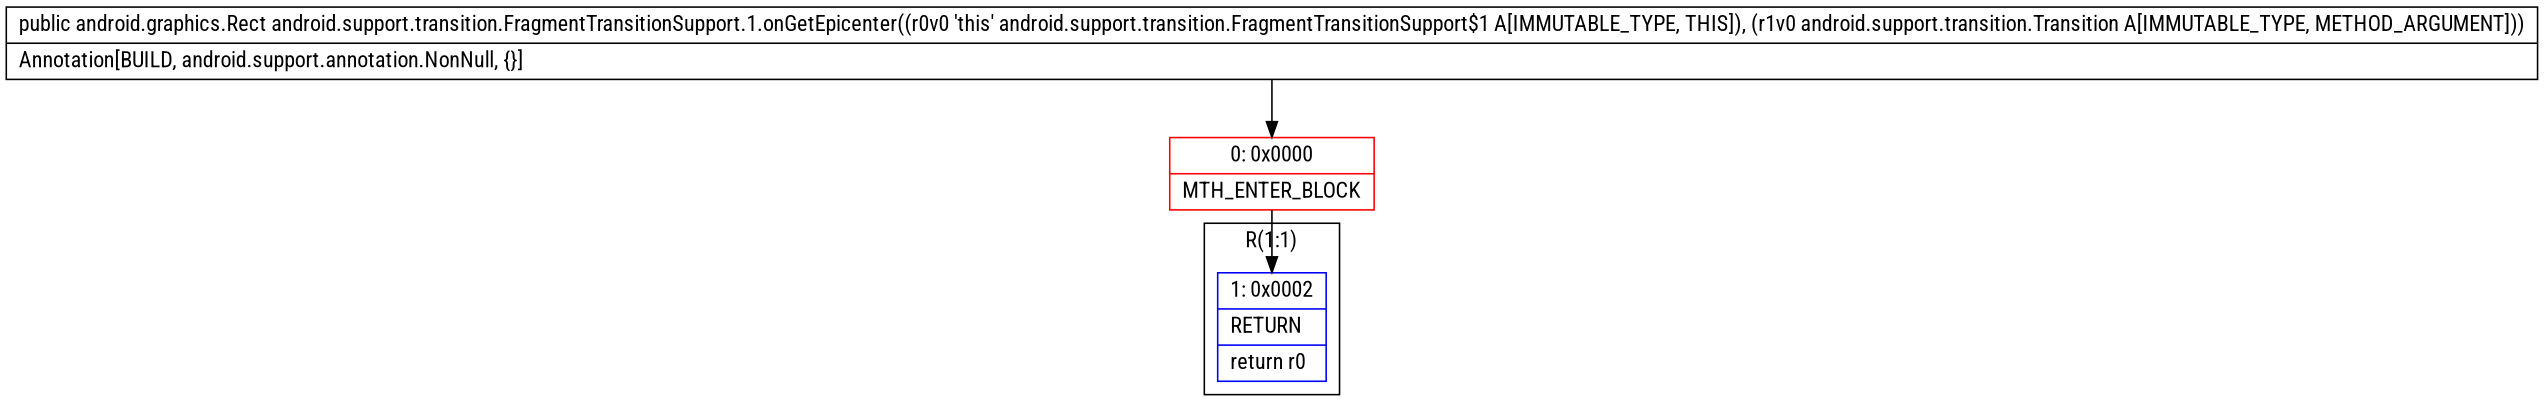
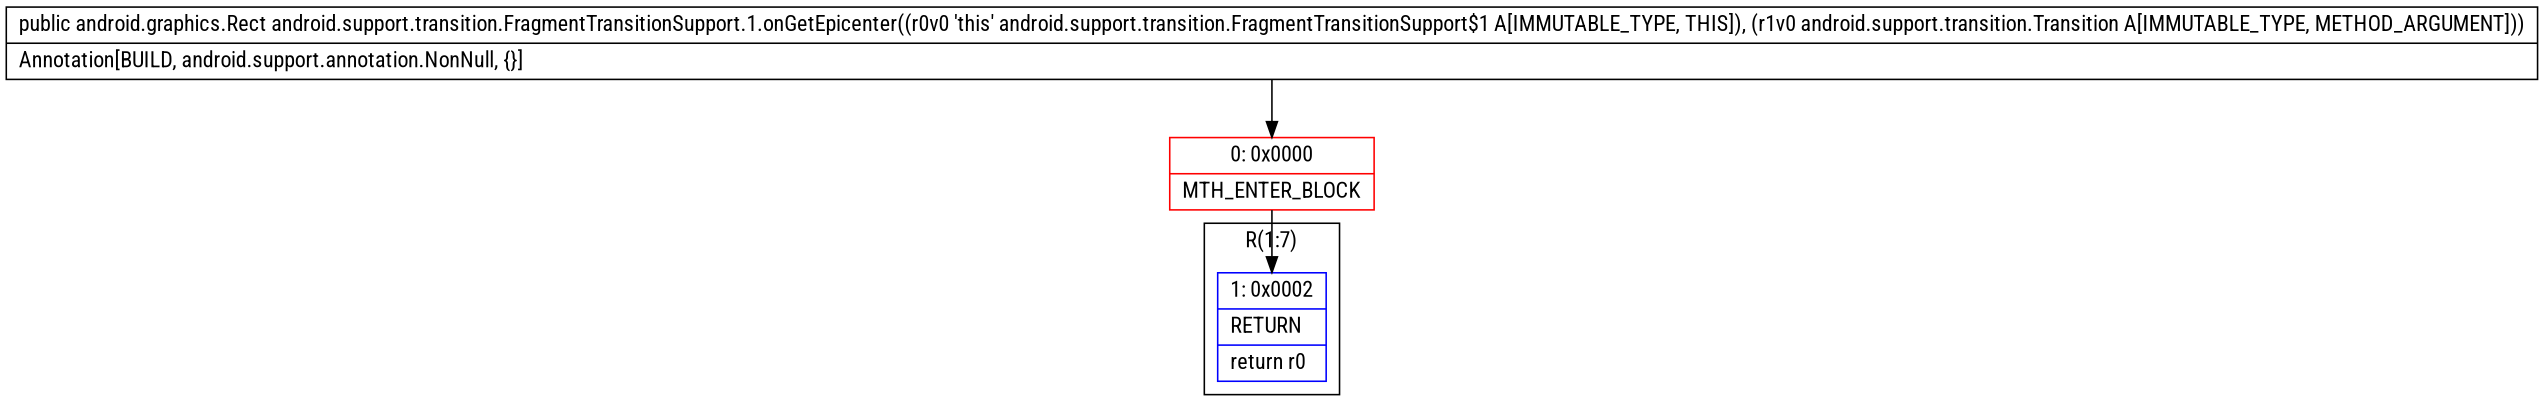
(1272, 241) -> (1272, 241)
